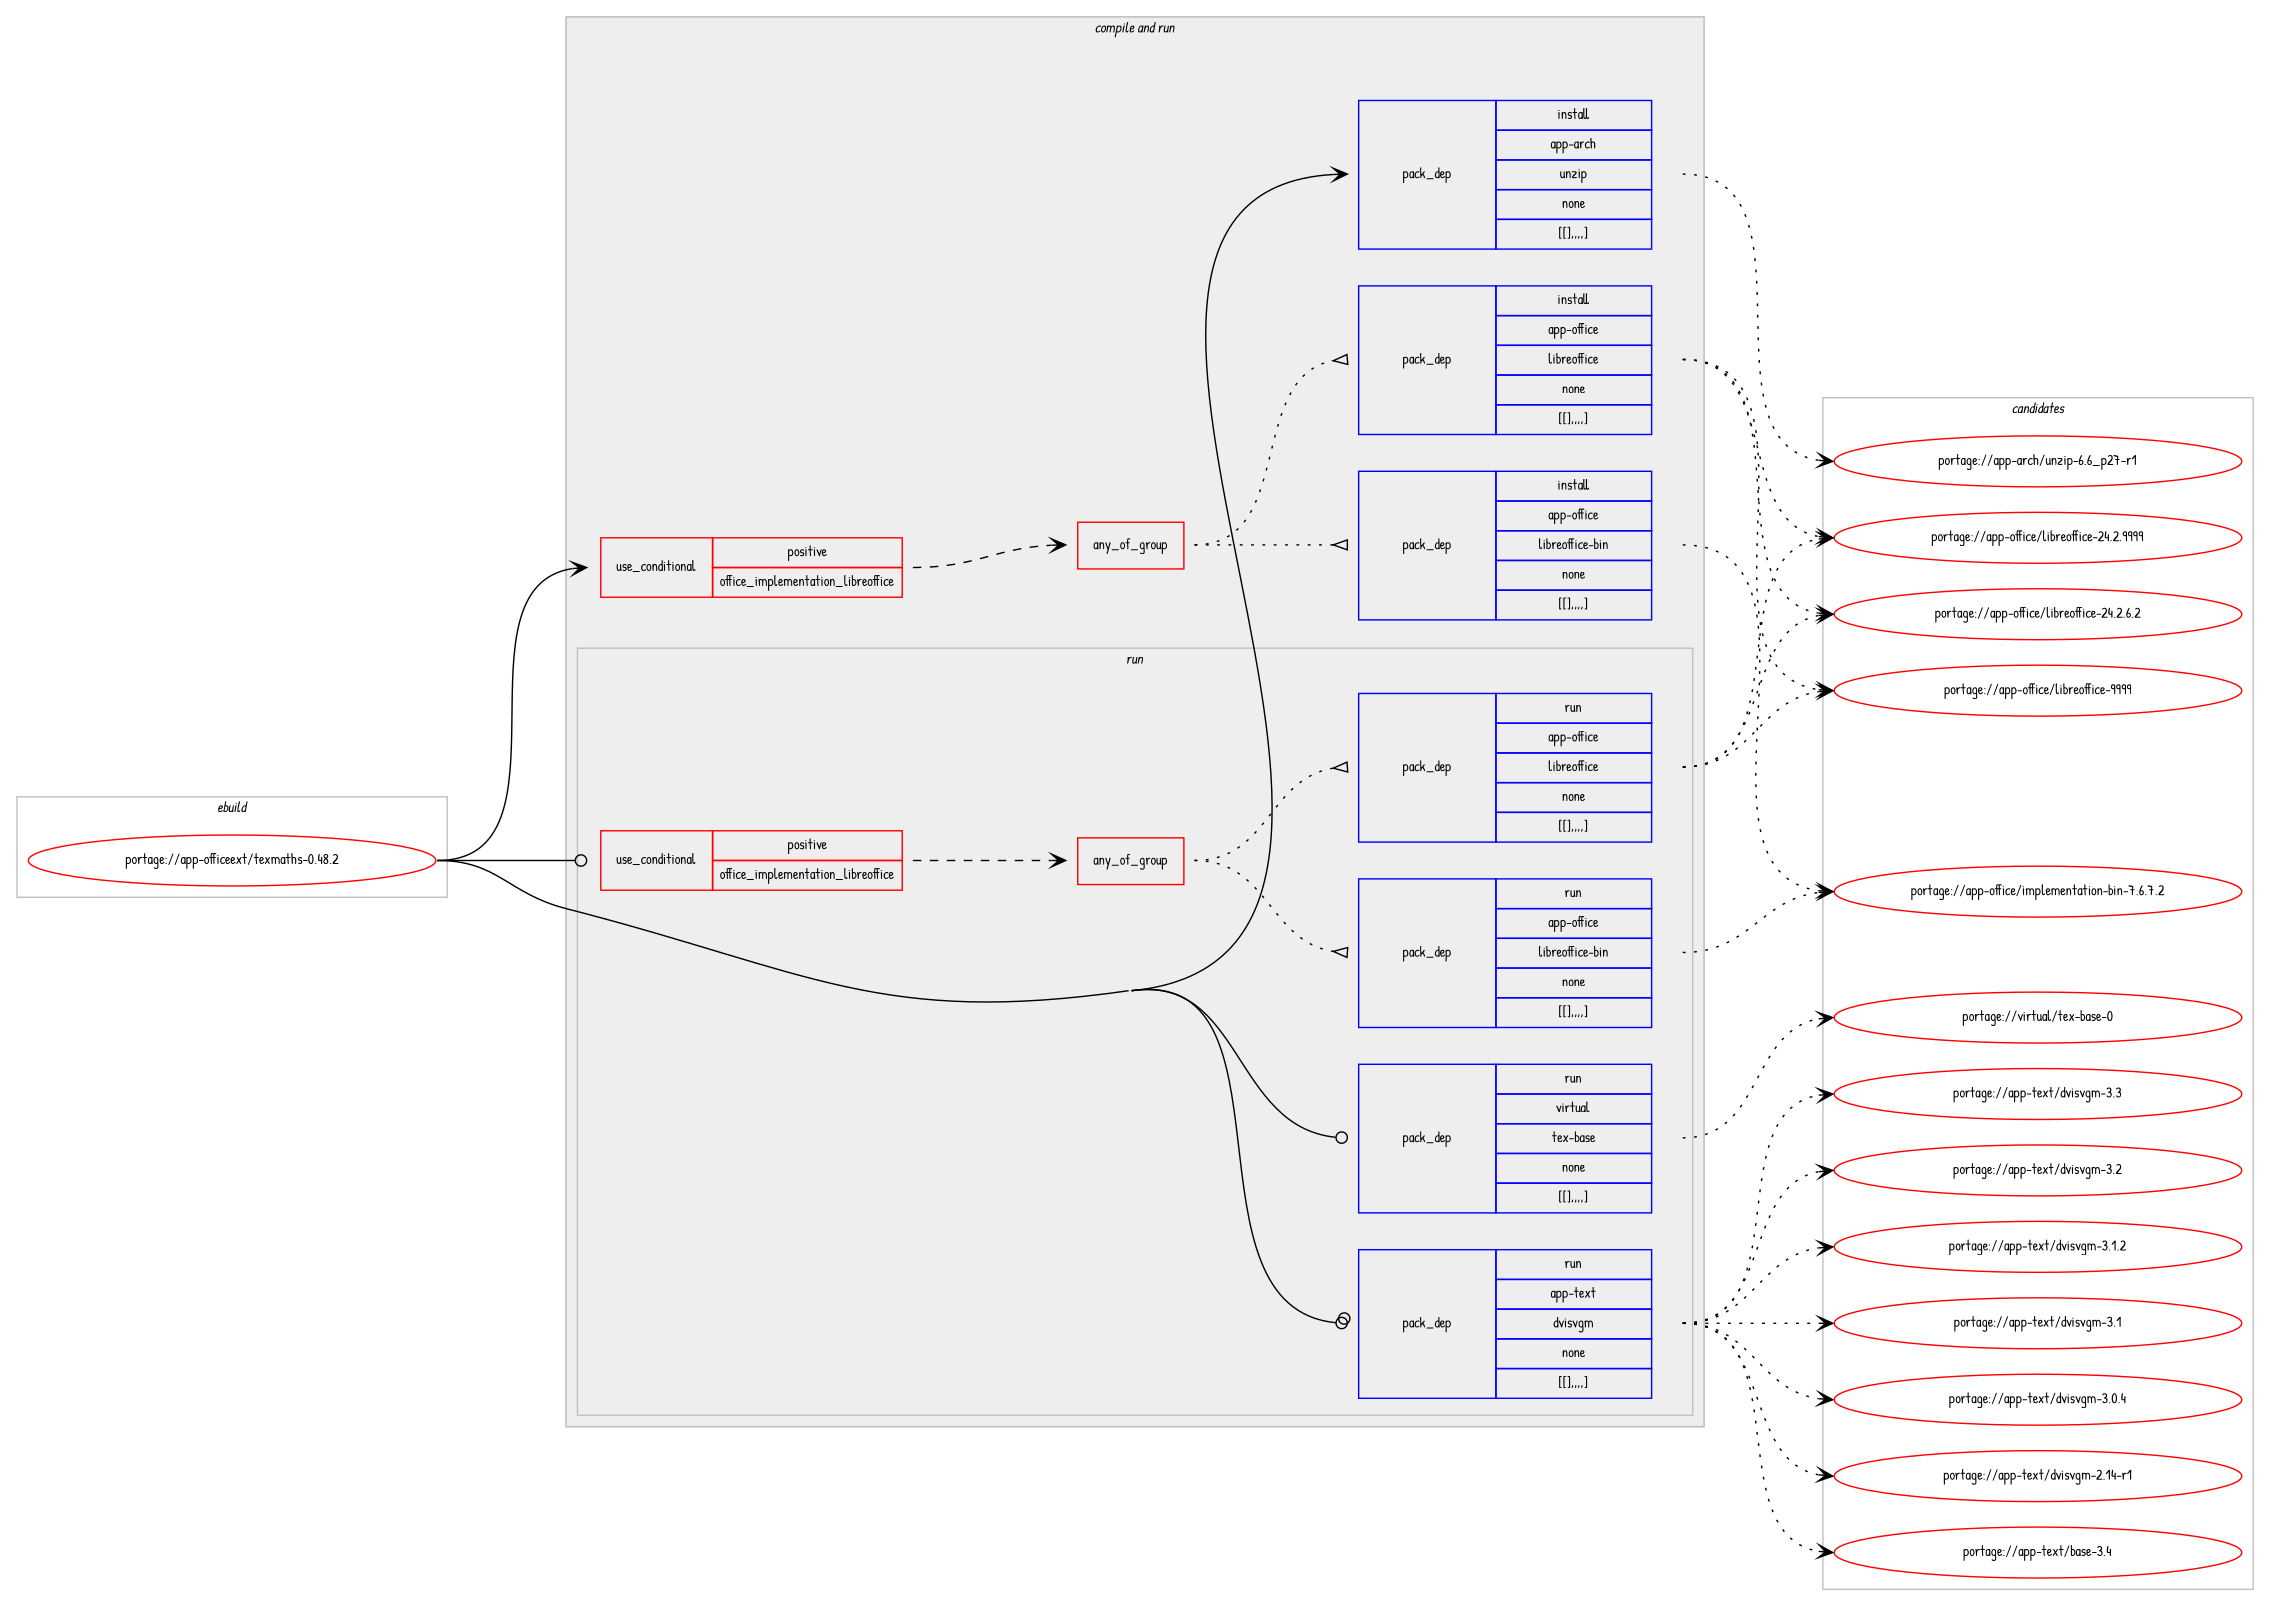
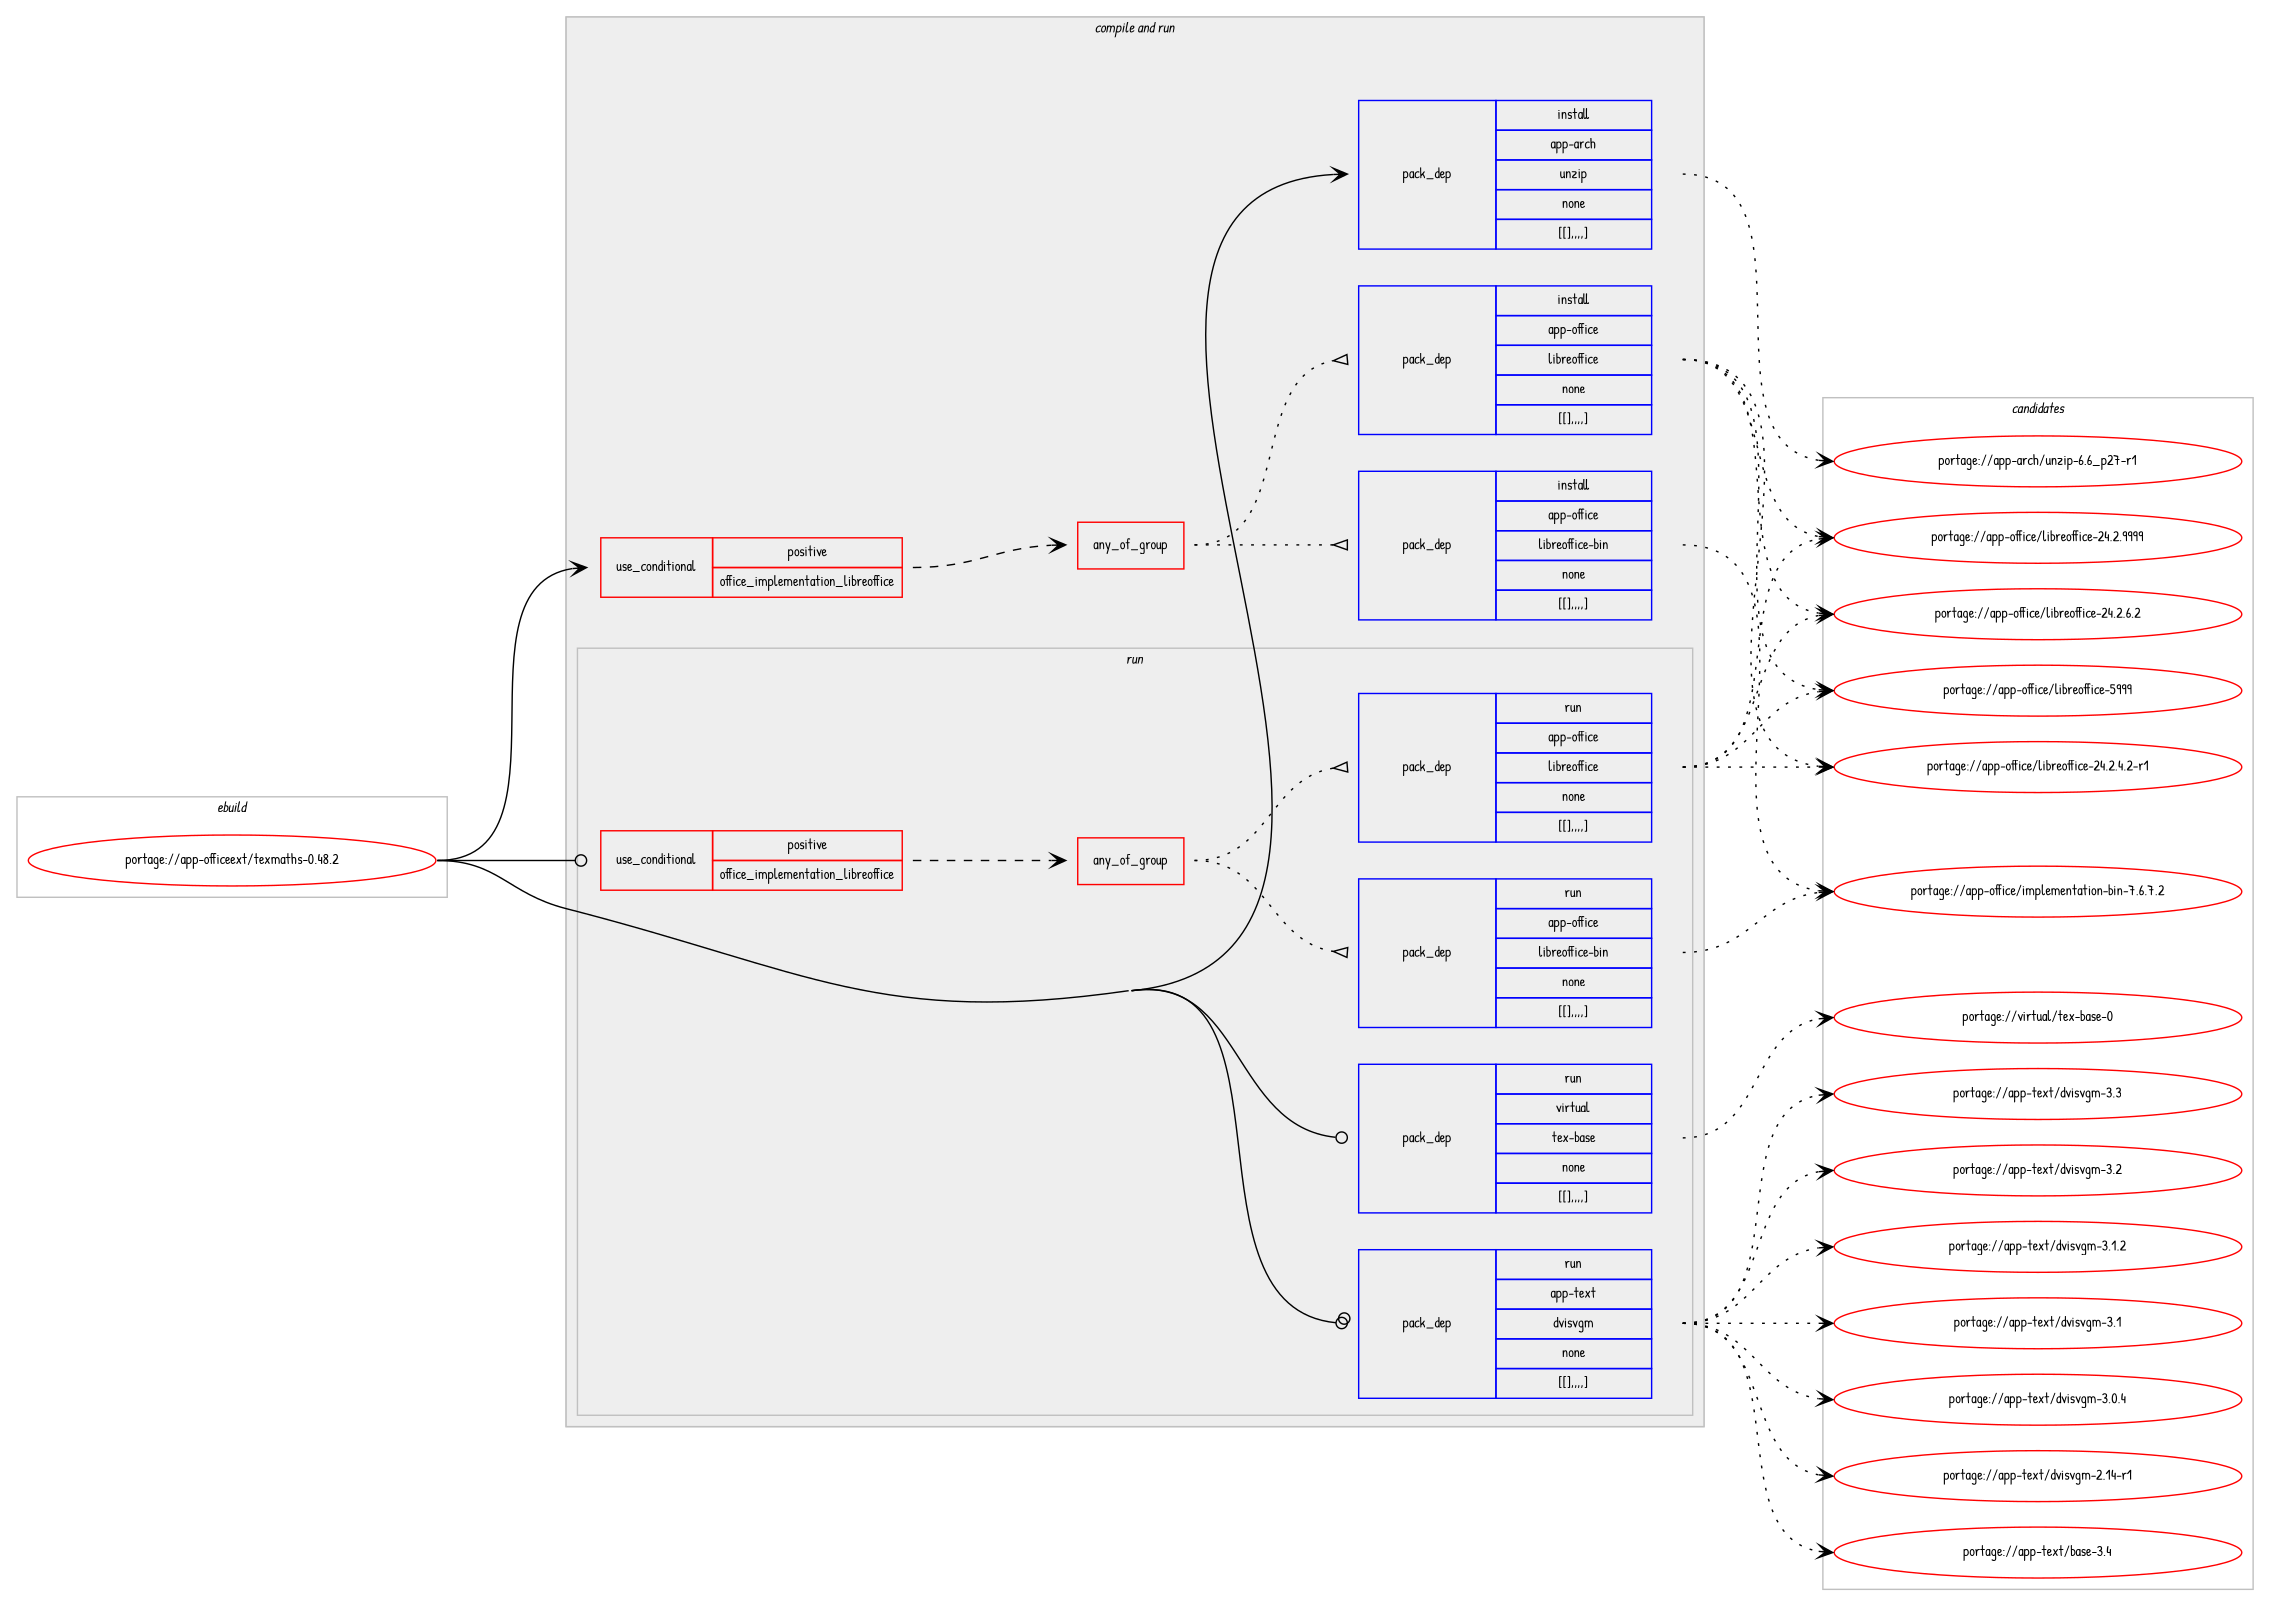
(2038, 691) -> (2038, 691)
none -> (2038, 767)
